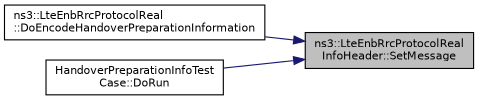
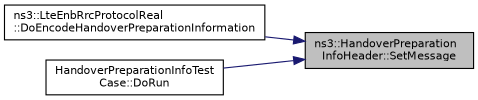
(389, 50) -> (389, 50)
